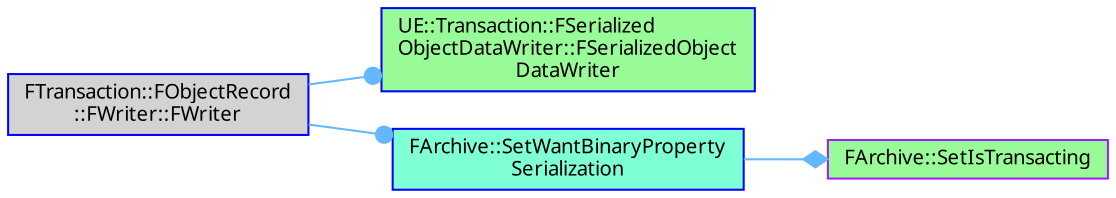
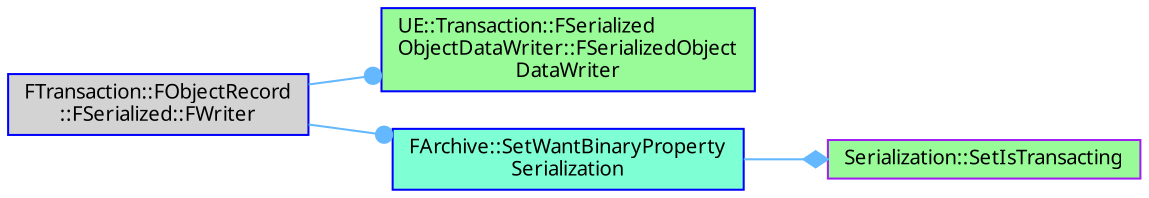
(158, 105) -> (158, 105)
(968, 159) -> (984, 159)
